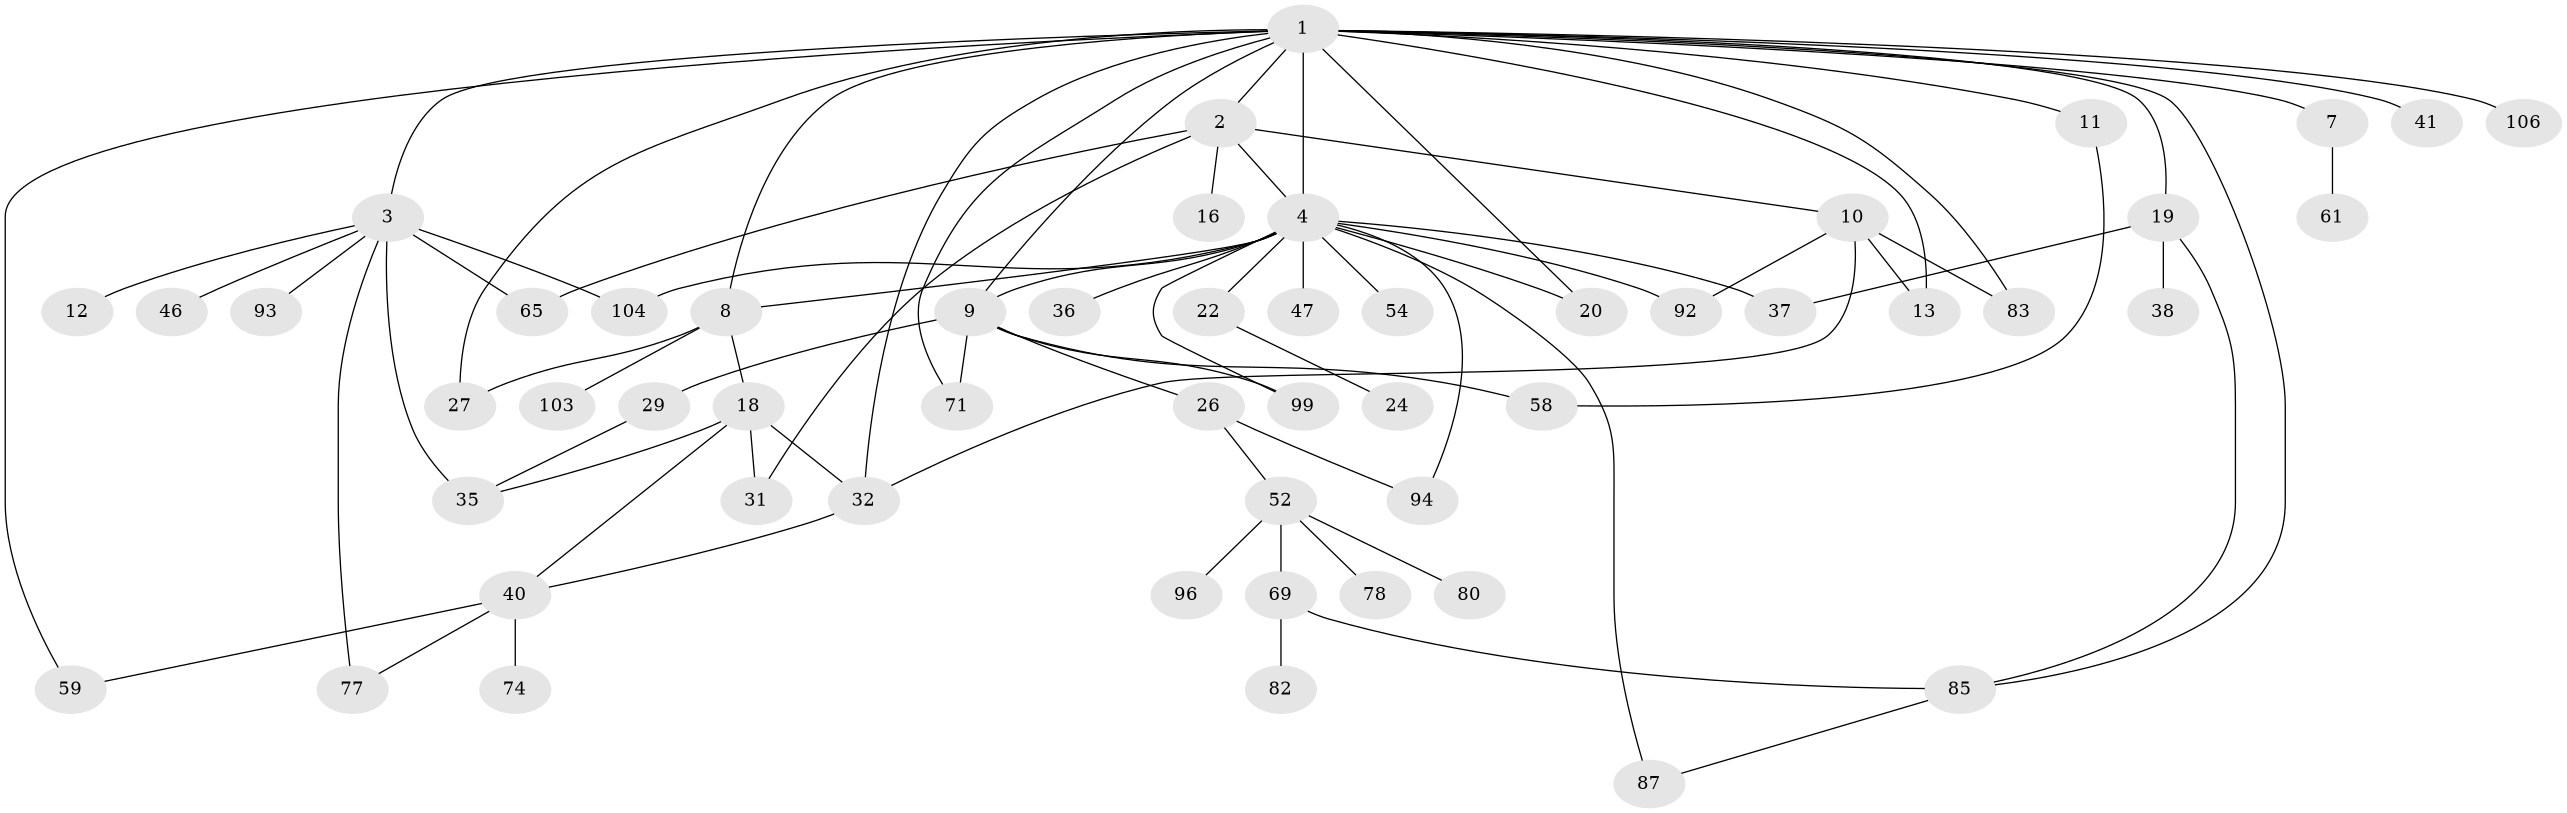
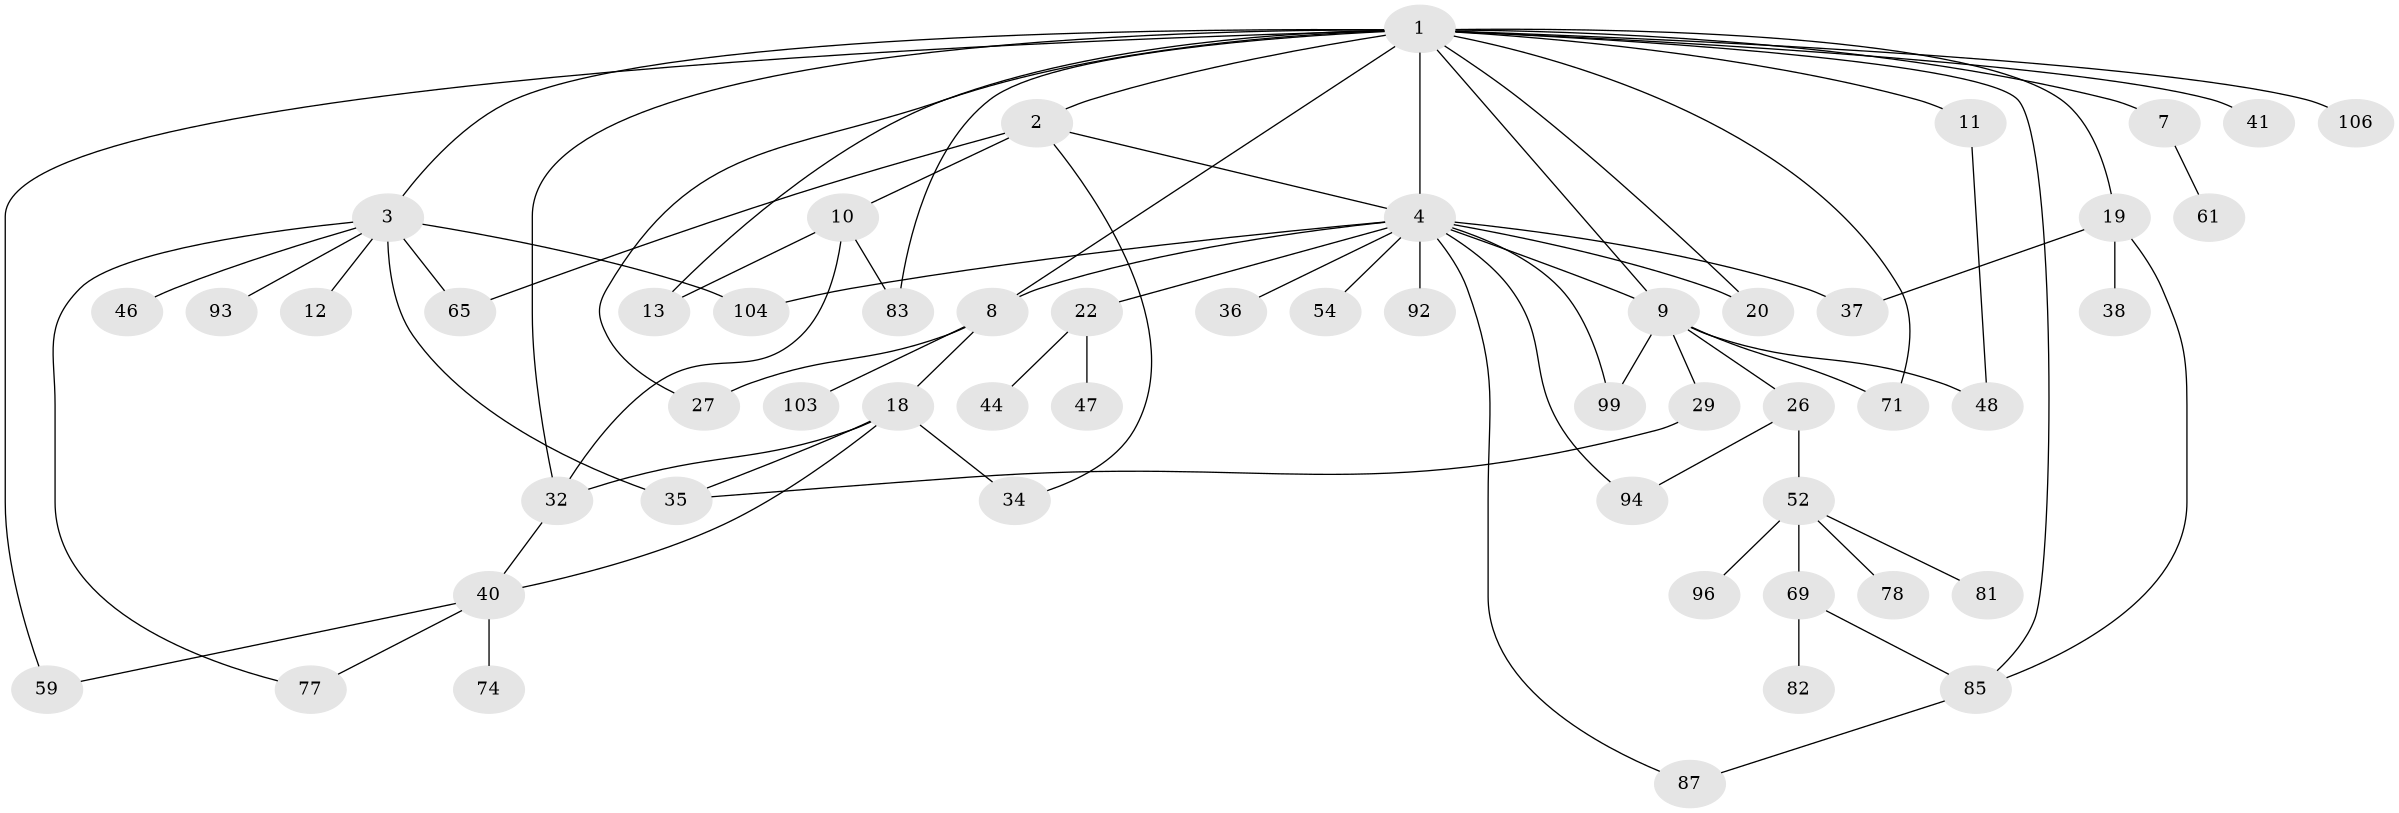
(1209, 218) -> none
(1303, 265) -> (1087, 359)
(1770, 265) -> none
(1398, 406) -> (993, 406)
(1542, 406) -> (1988, 406)
(757, 501) -> (1015, 501)
(1470, 595) -> (1988, 595)
